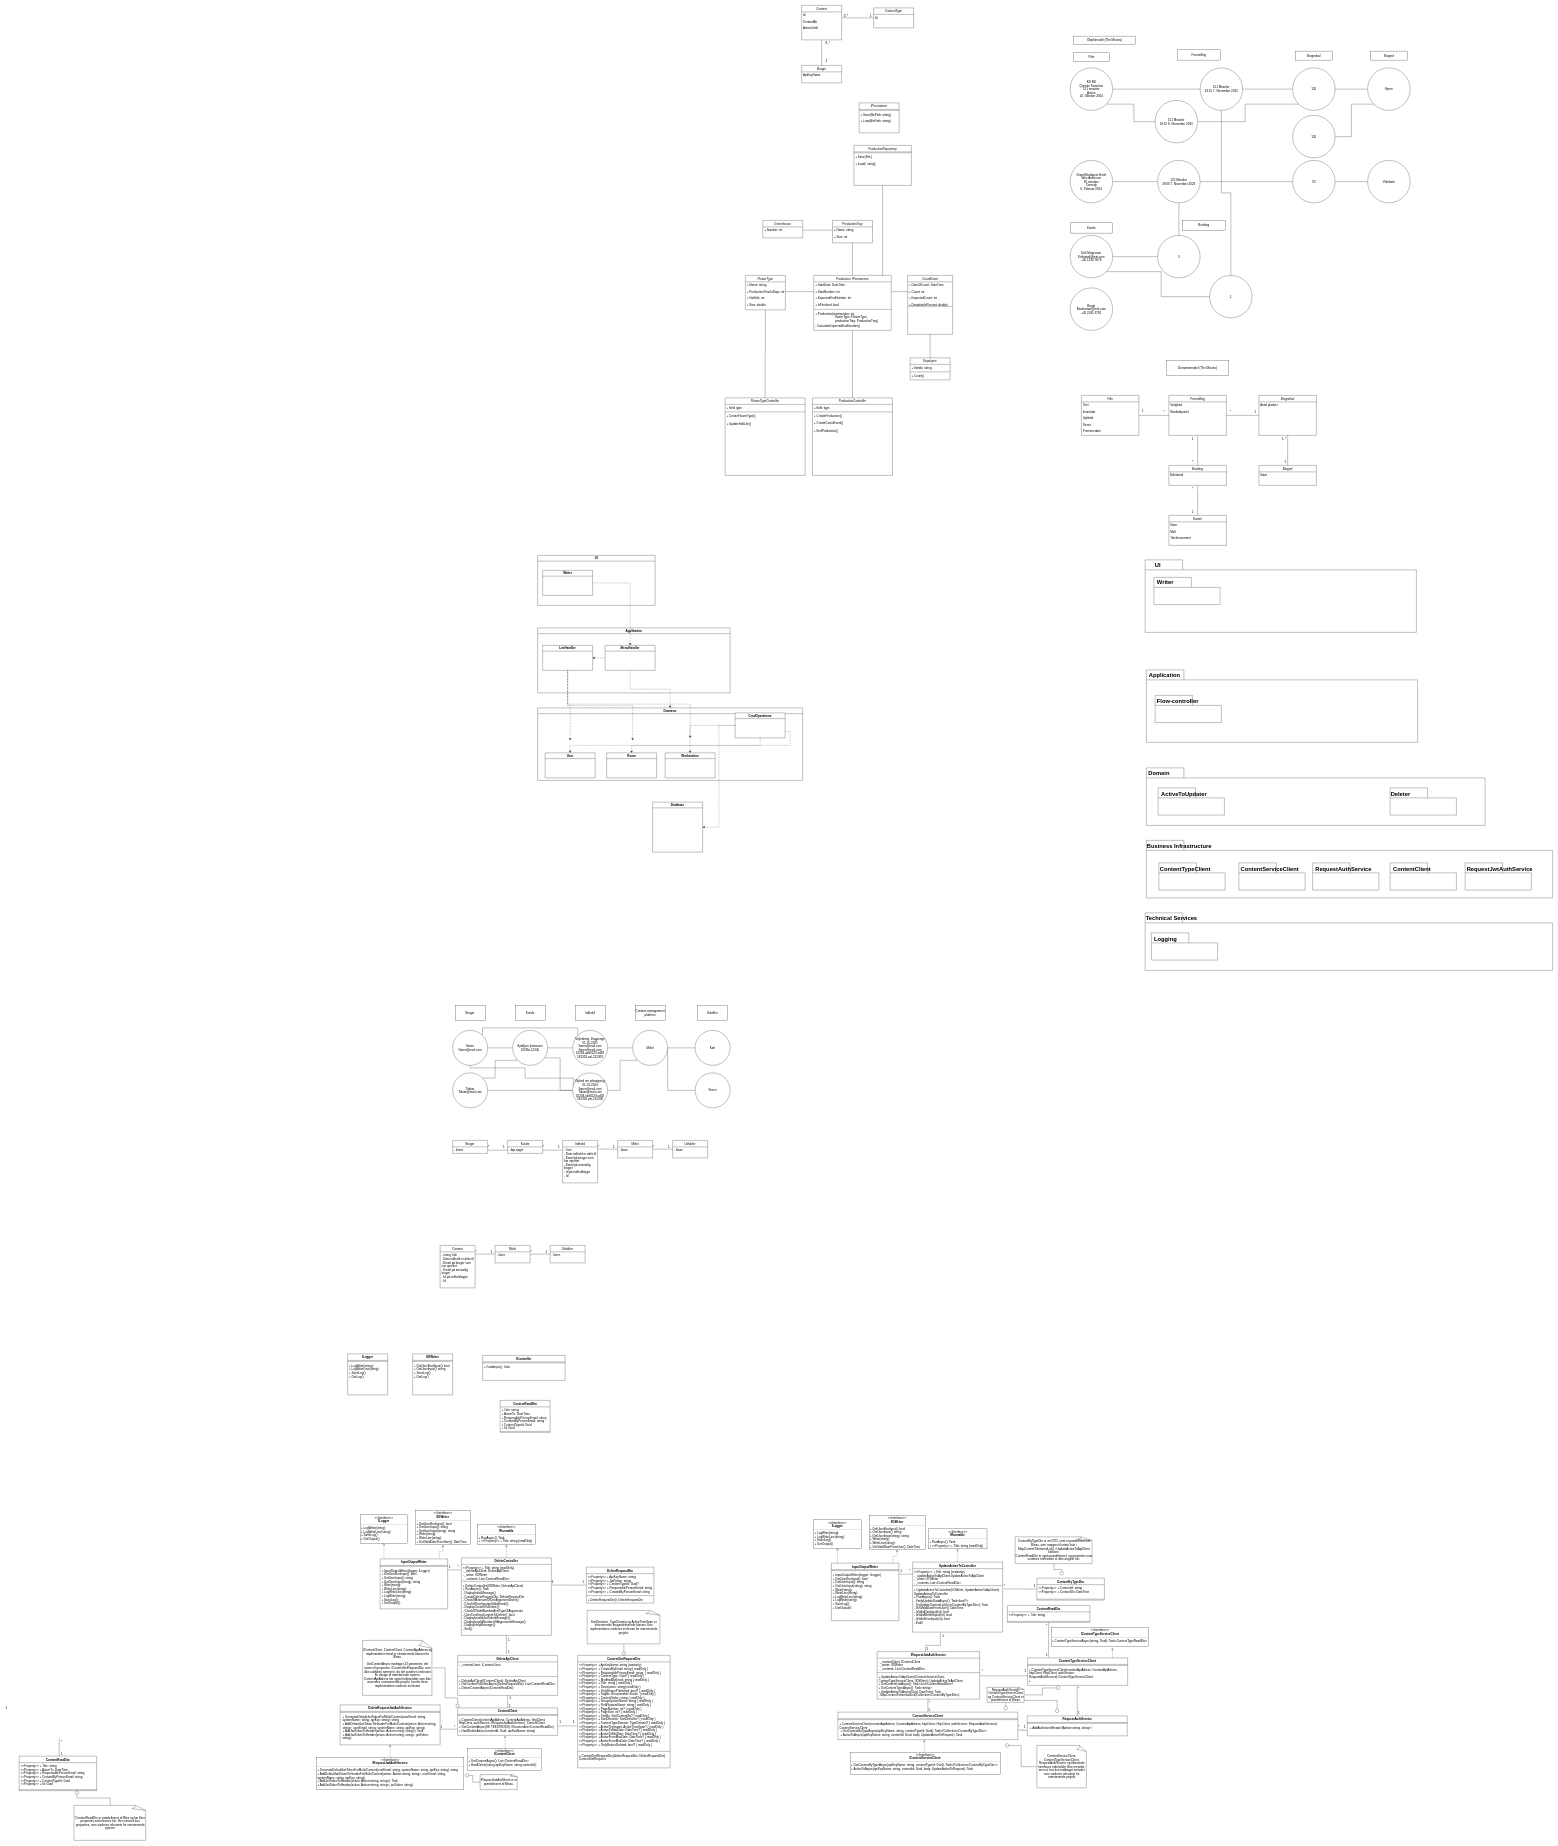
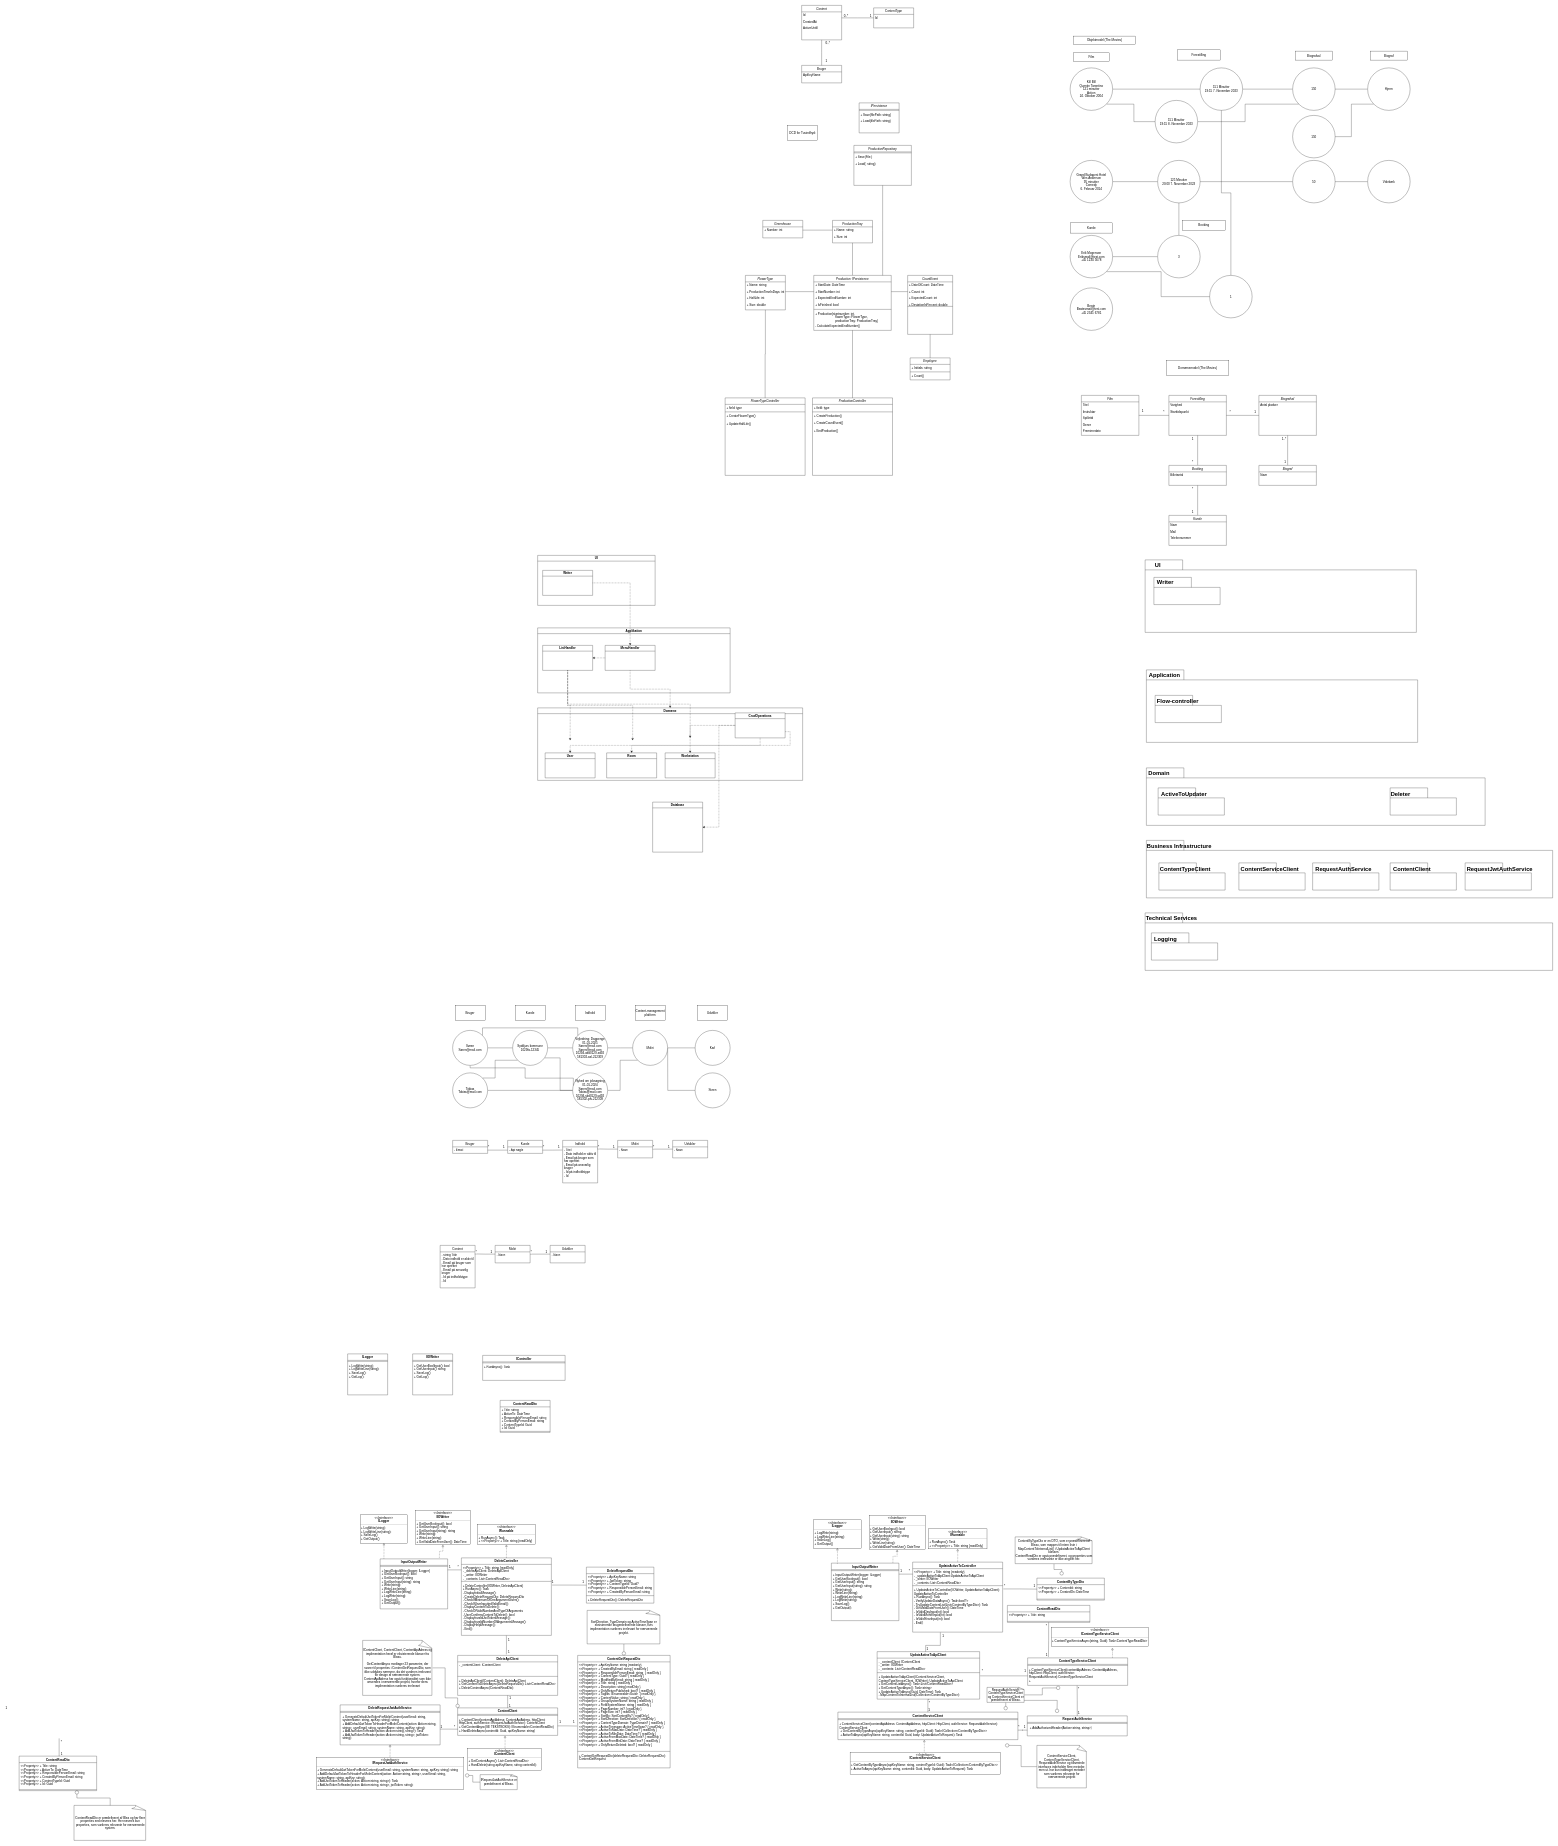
none -> (803, 133)
(928, 1655) -> (928, 1655)
